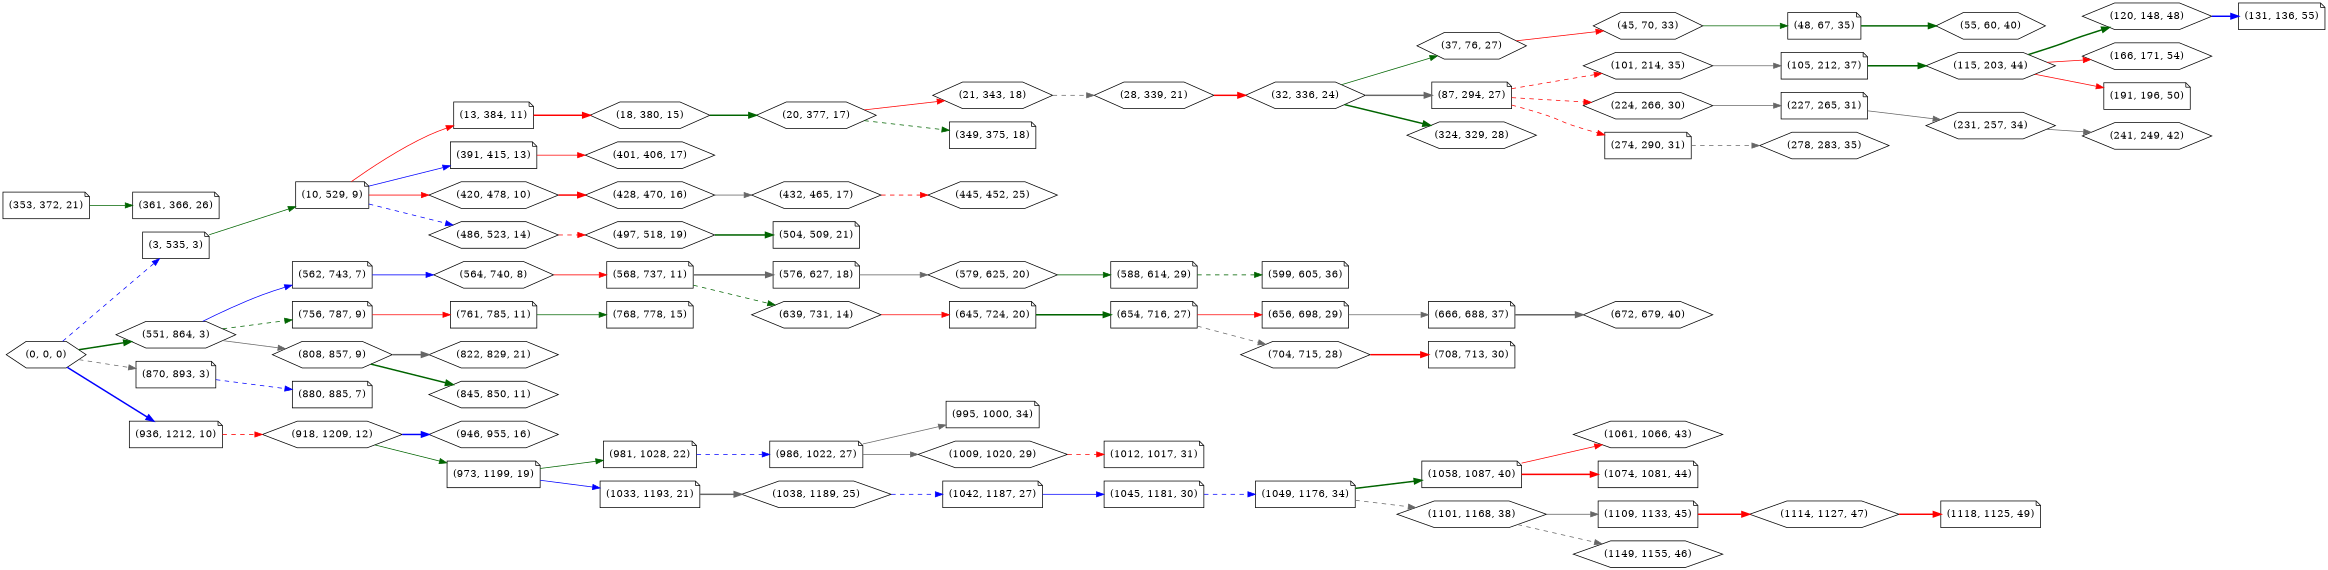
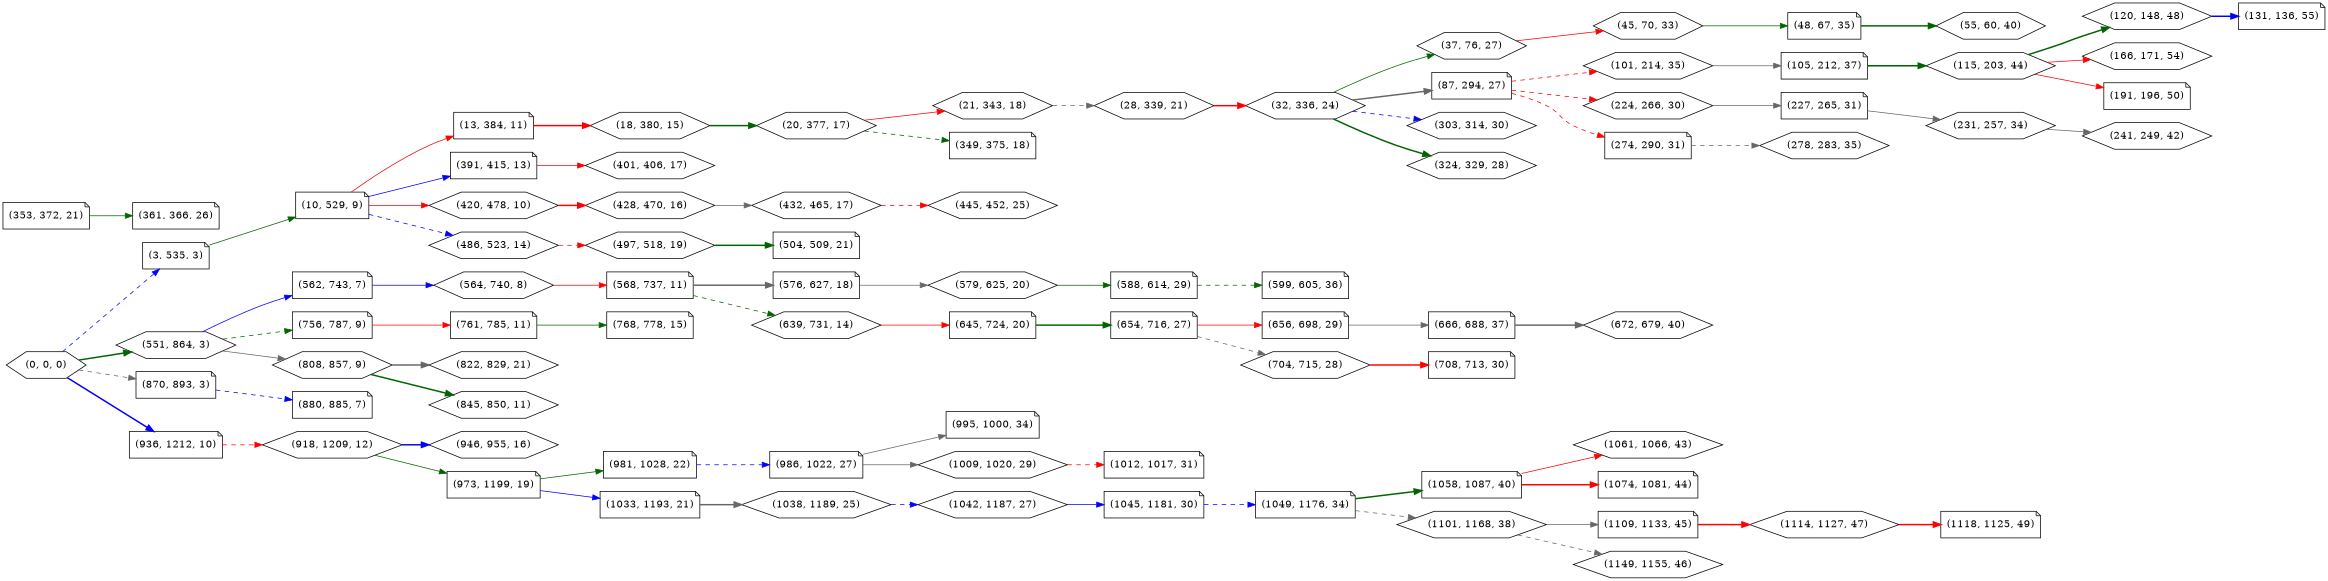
none -> (1472, 126)
(993, 494) -> (993, 505)
